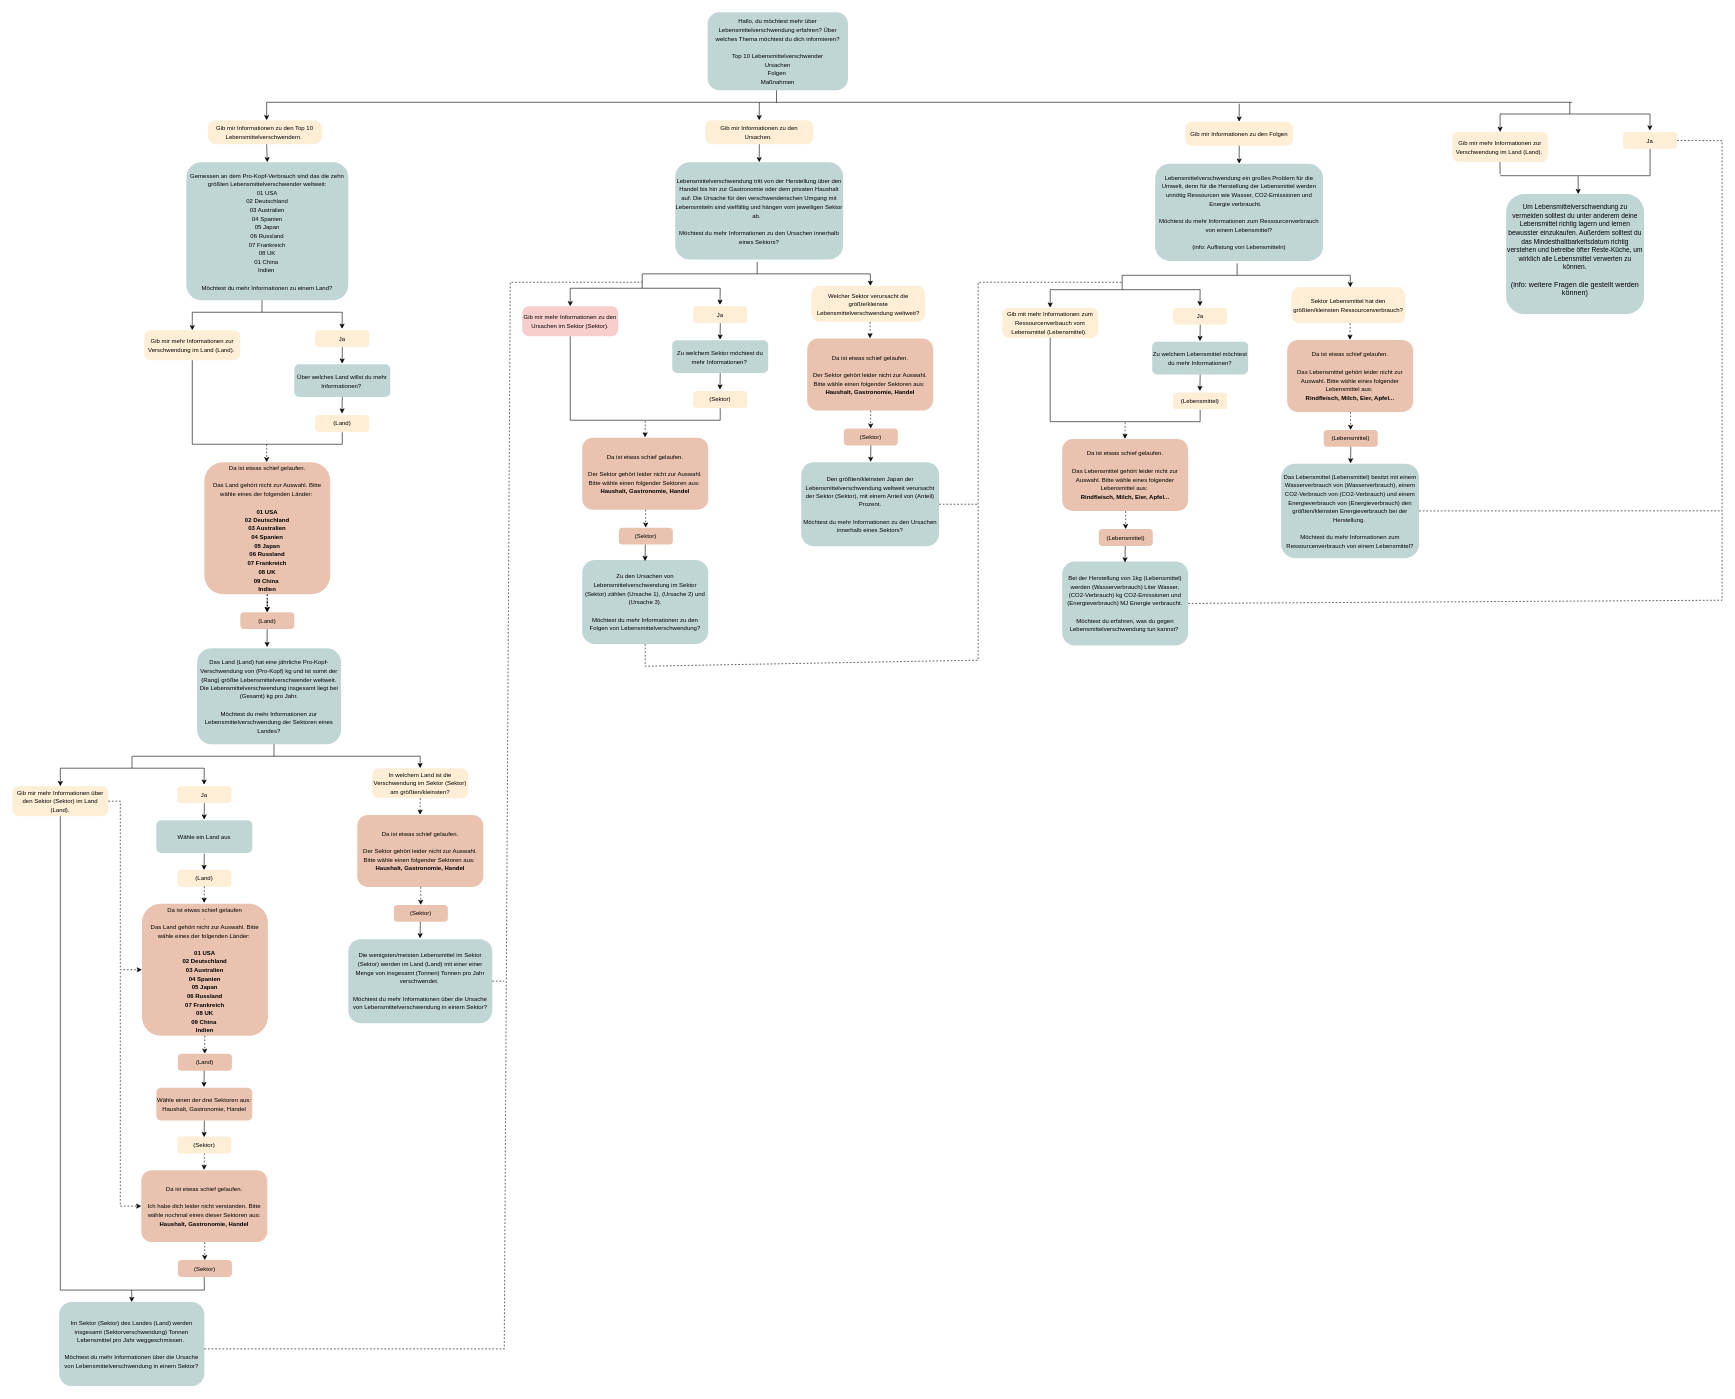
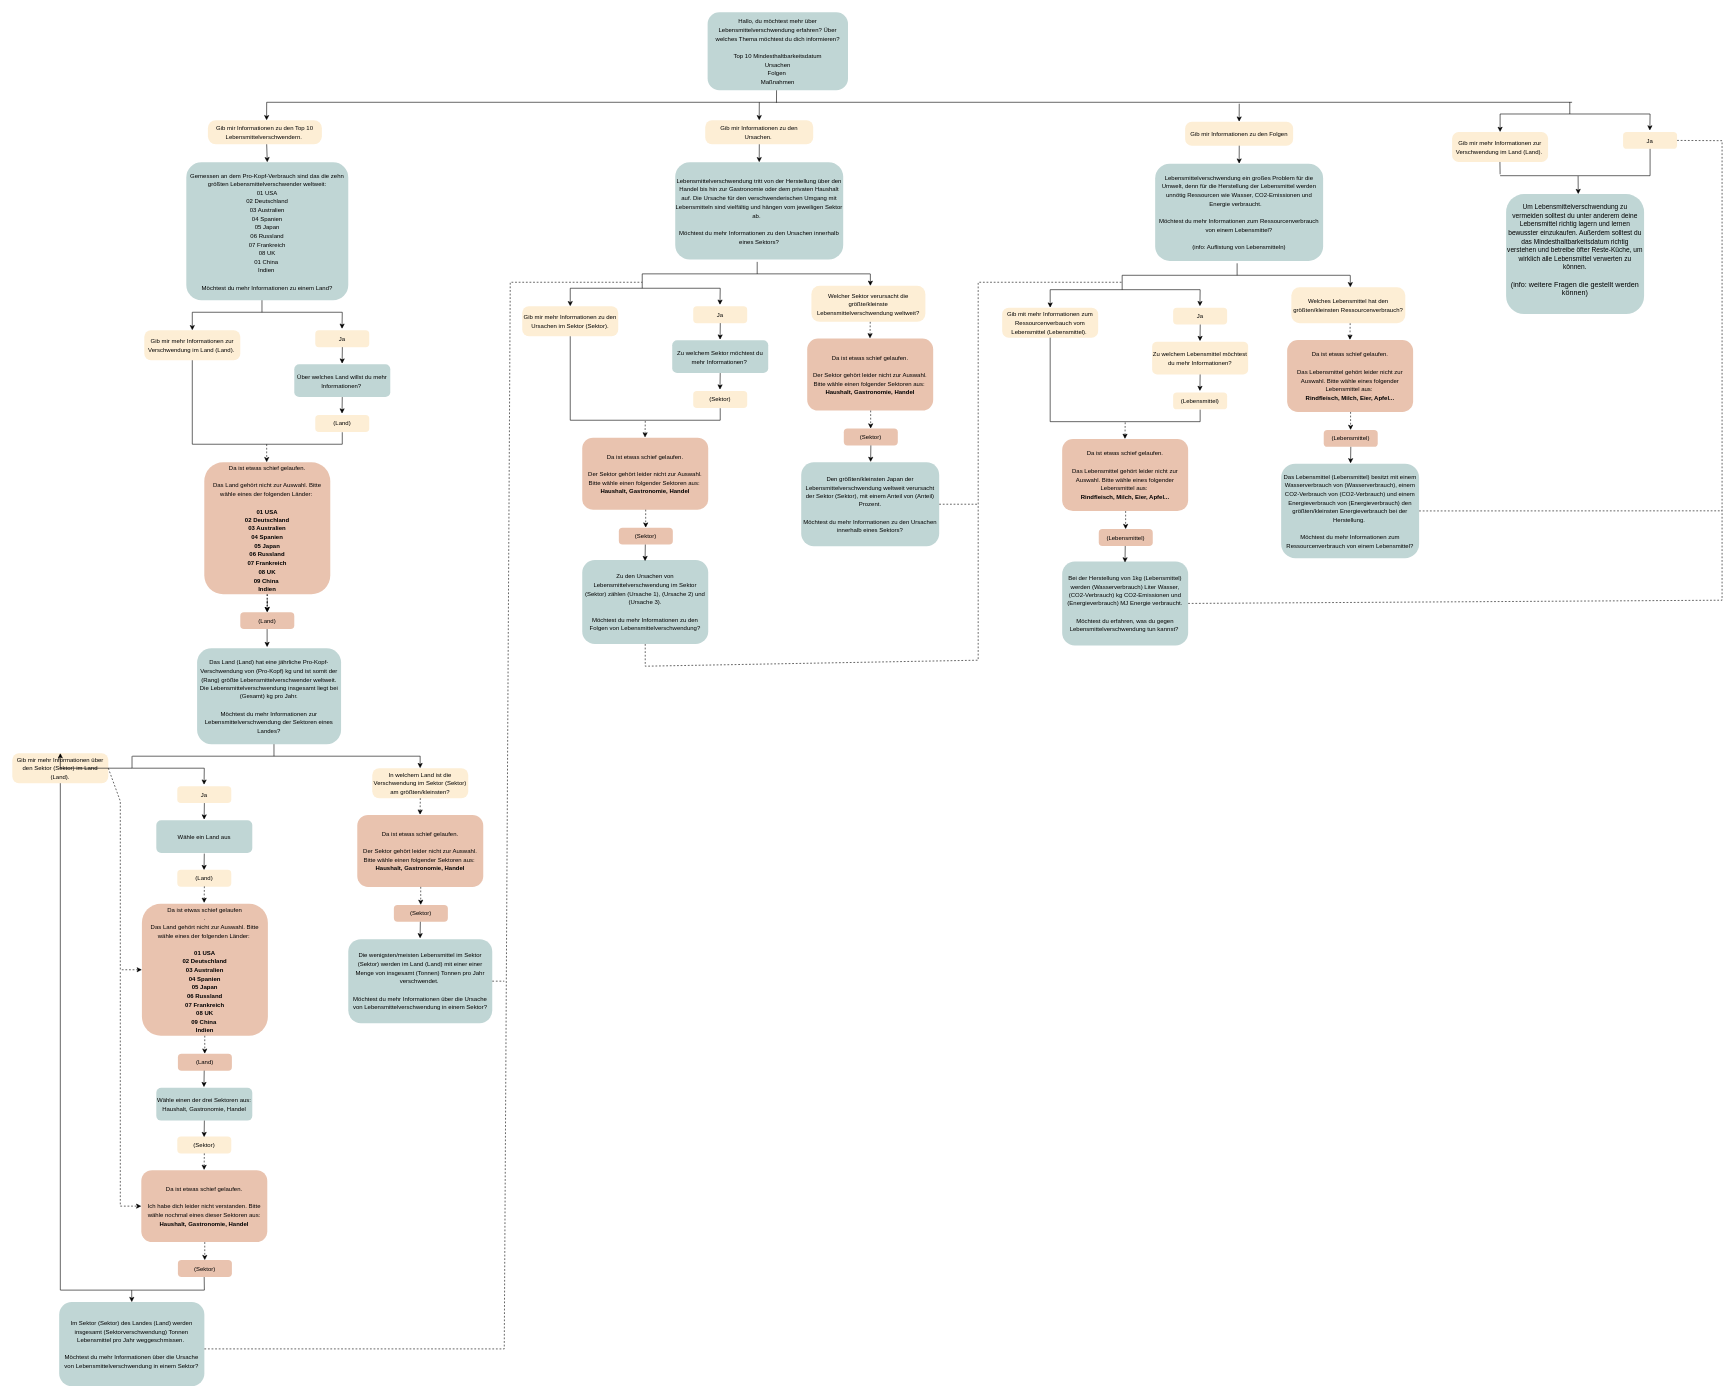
(778, 51) -> (778, 51)
(1349, 305) -> (1349, 305)
(570, 321) -> (570, 321)
(1200, 358) -> (1200, 358)
(60, 801) -> (60, 768)
(204, 1104) -> (204, 1104)
